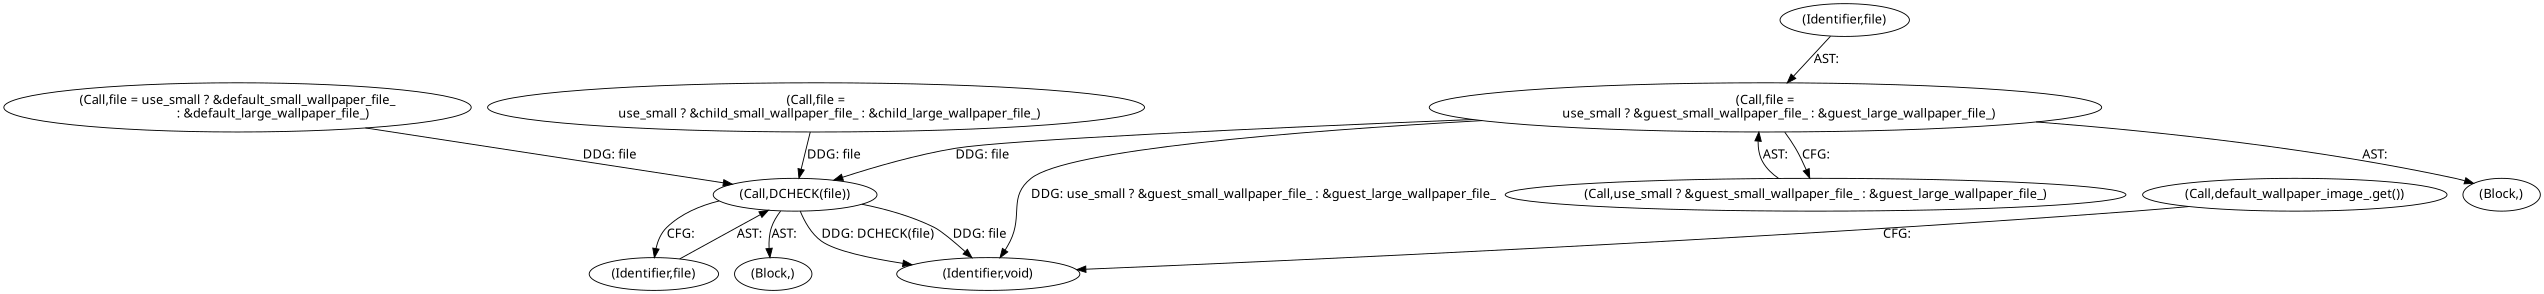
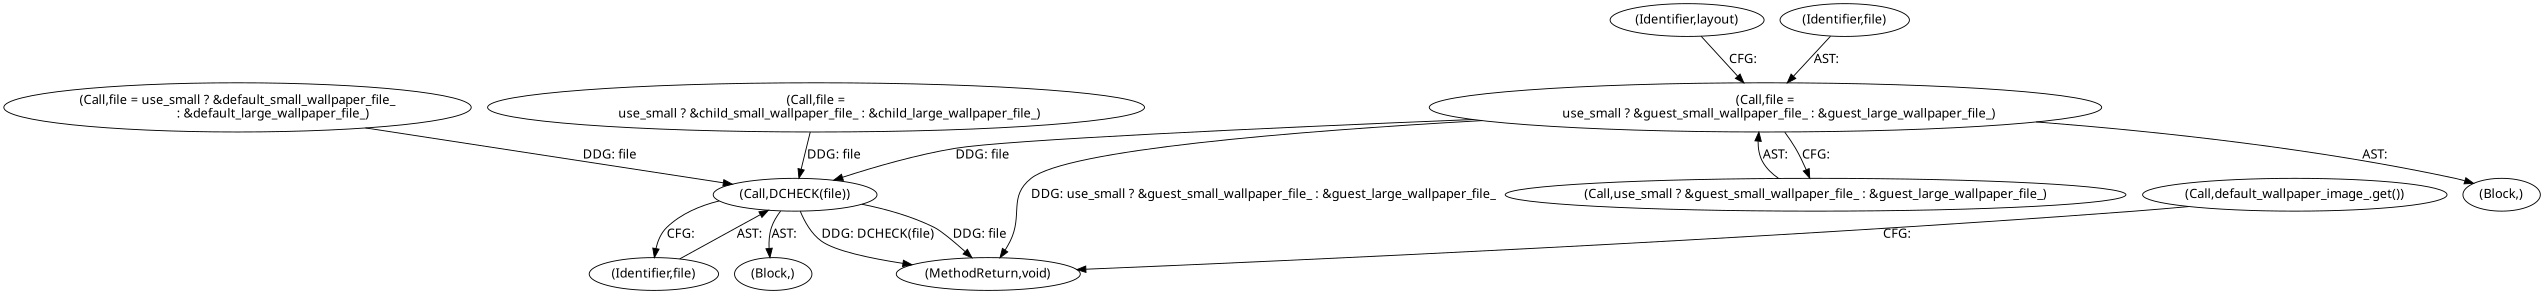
none -> (1687, 20)
(988, 274) -> (988, 274)
